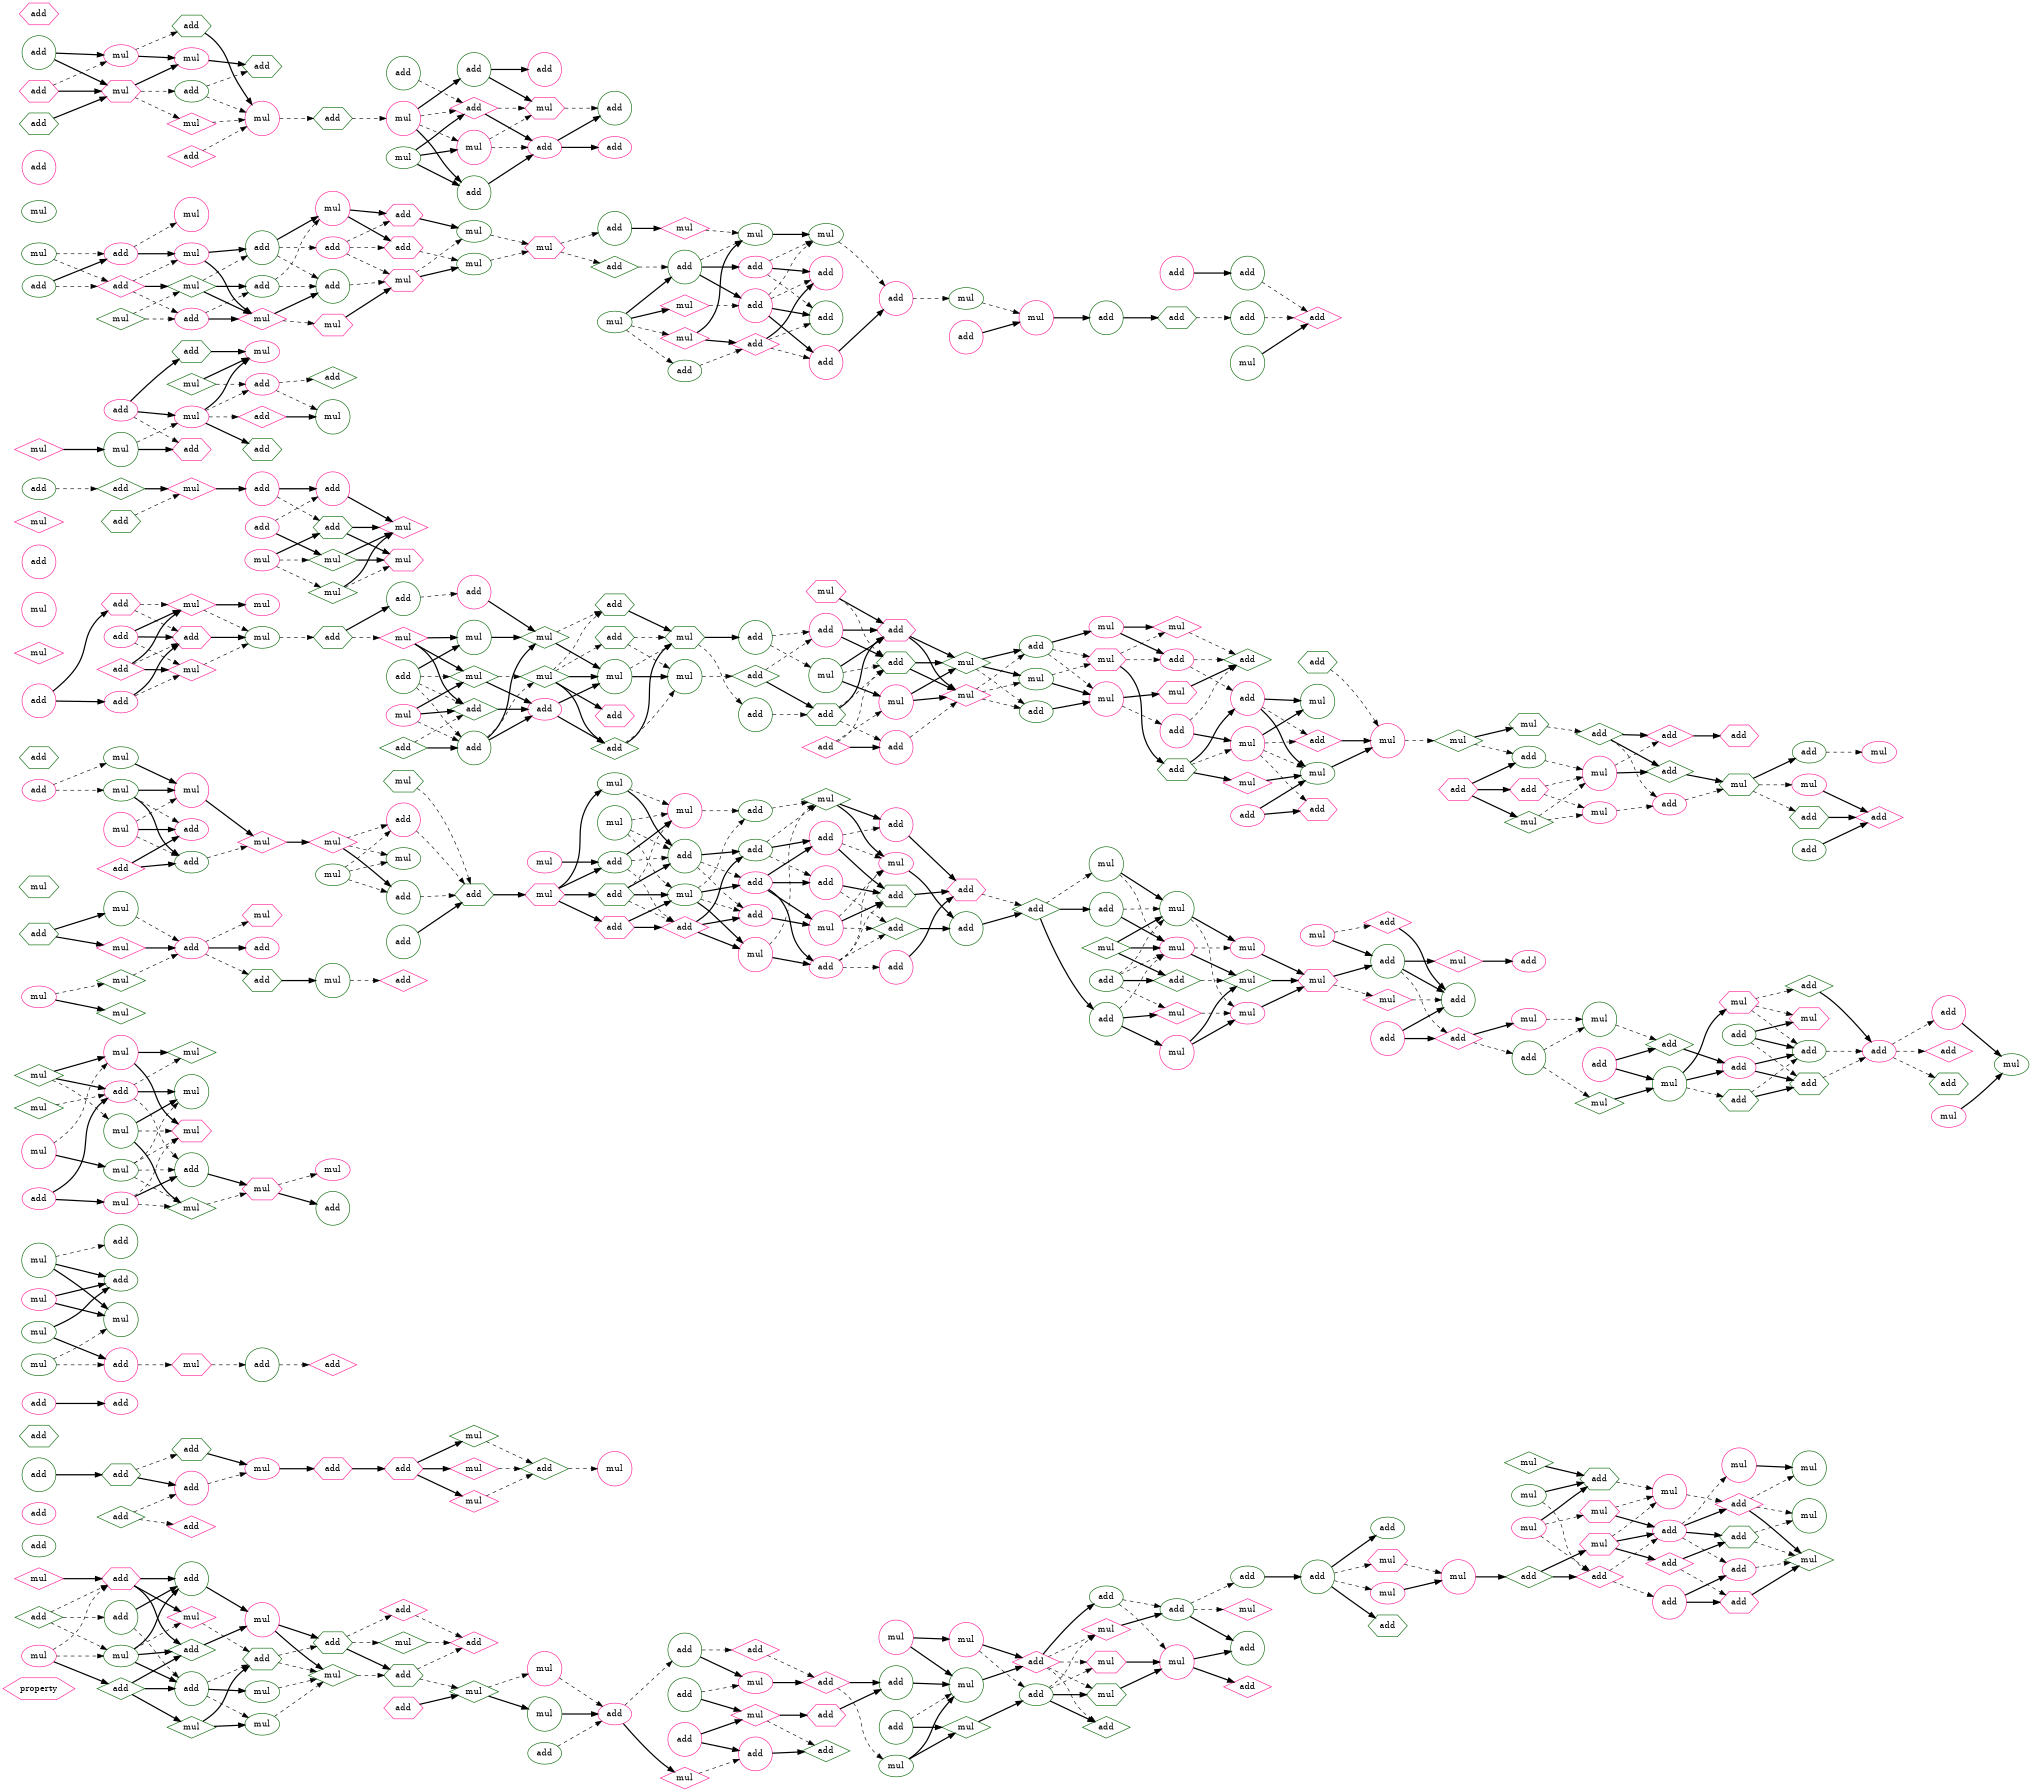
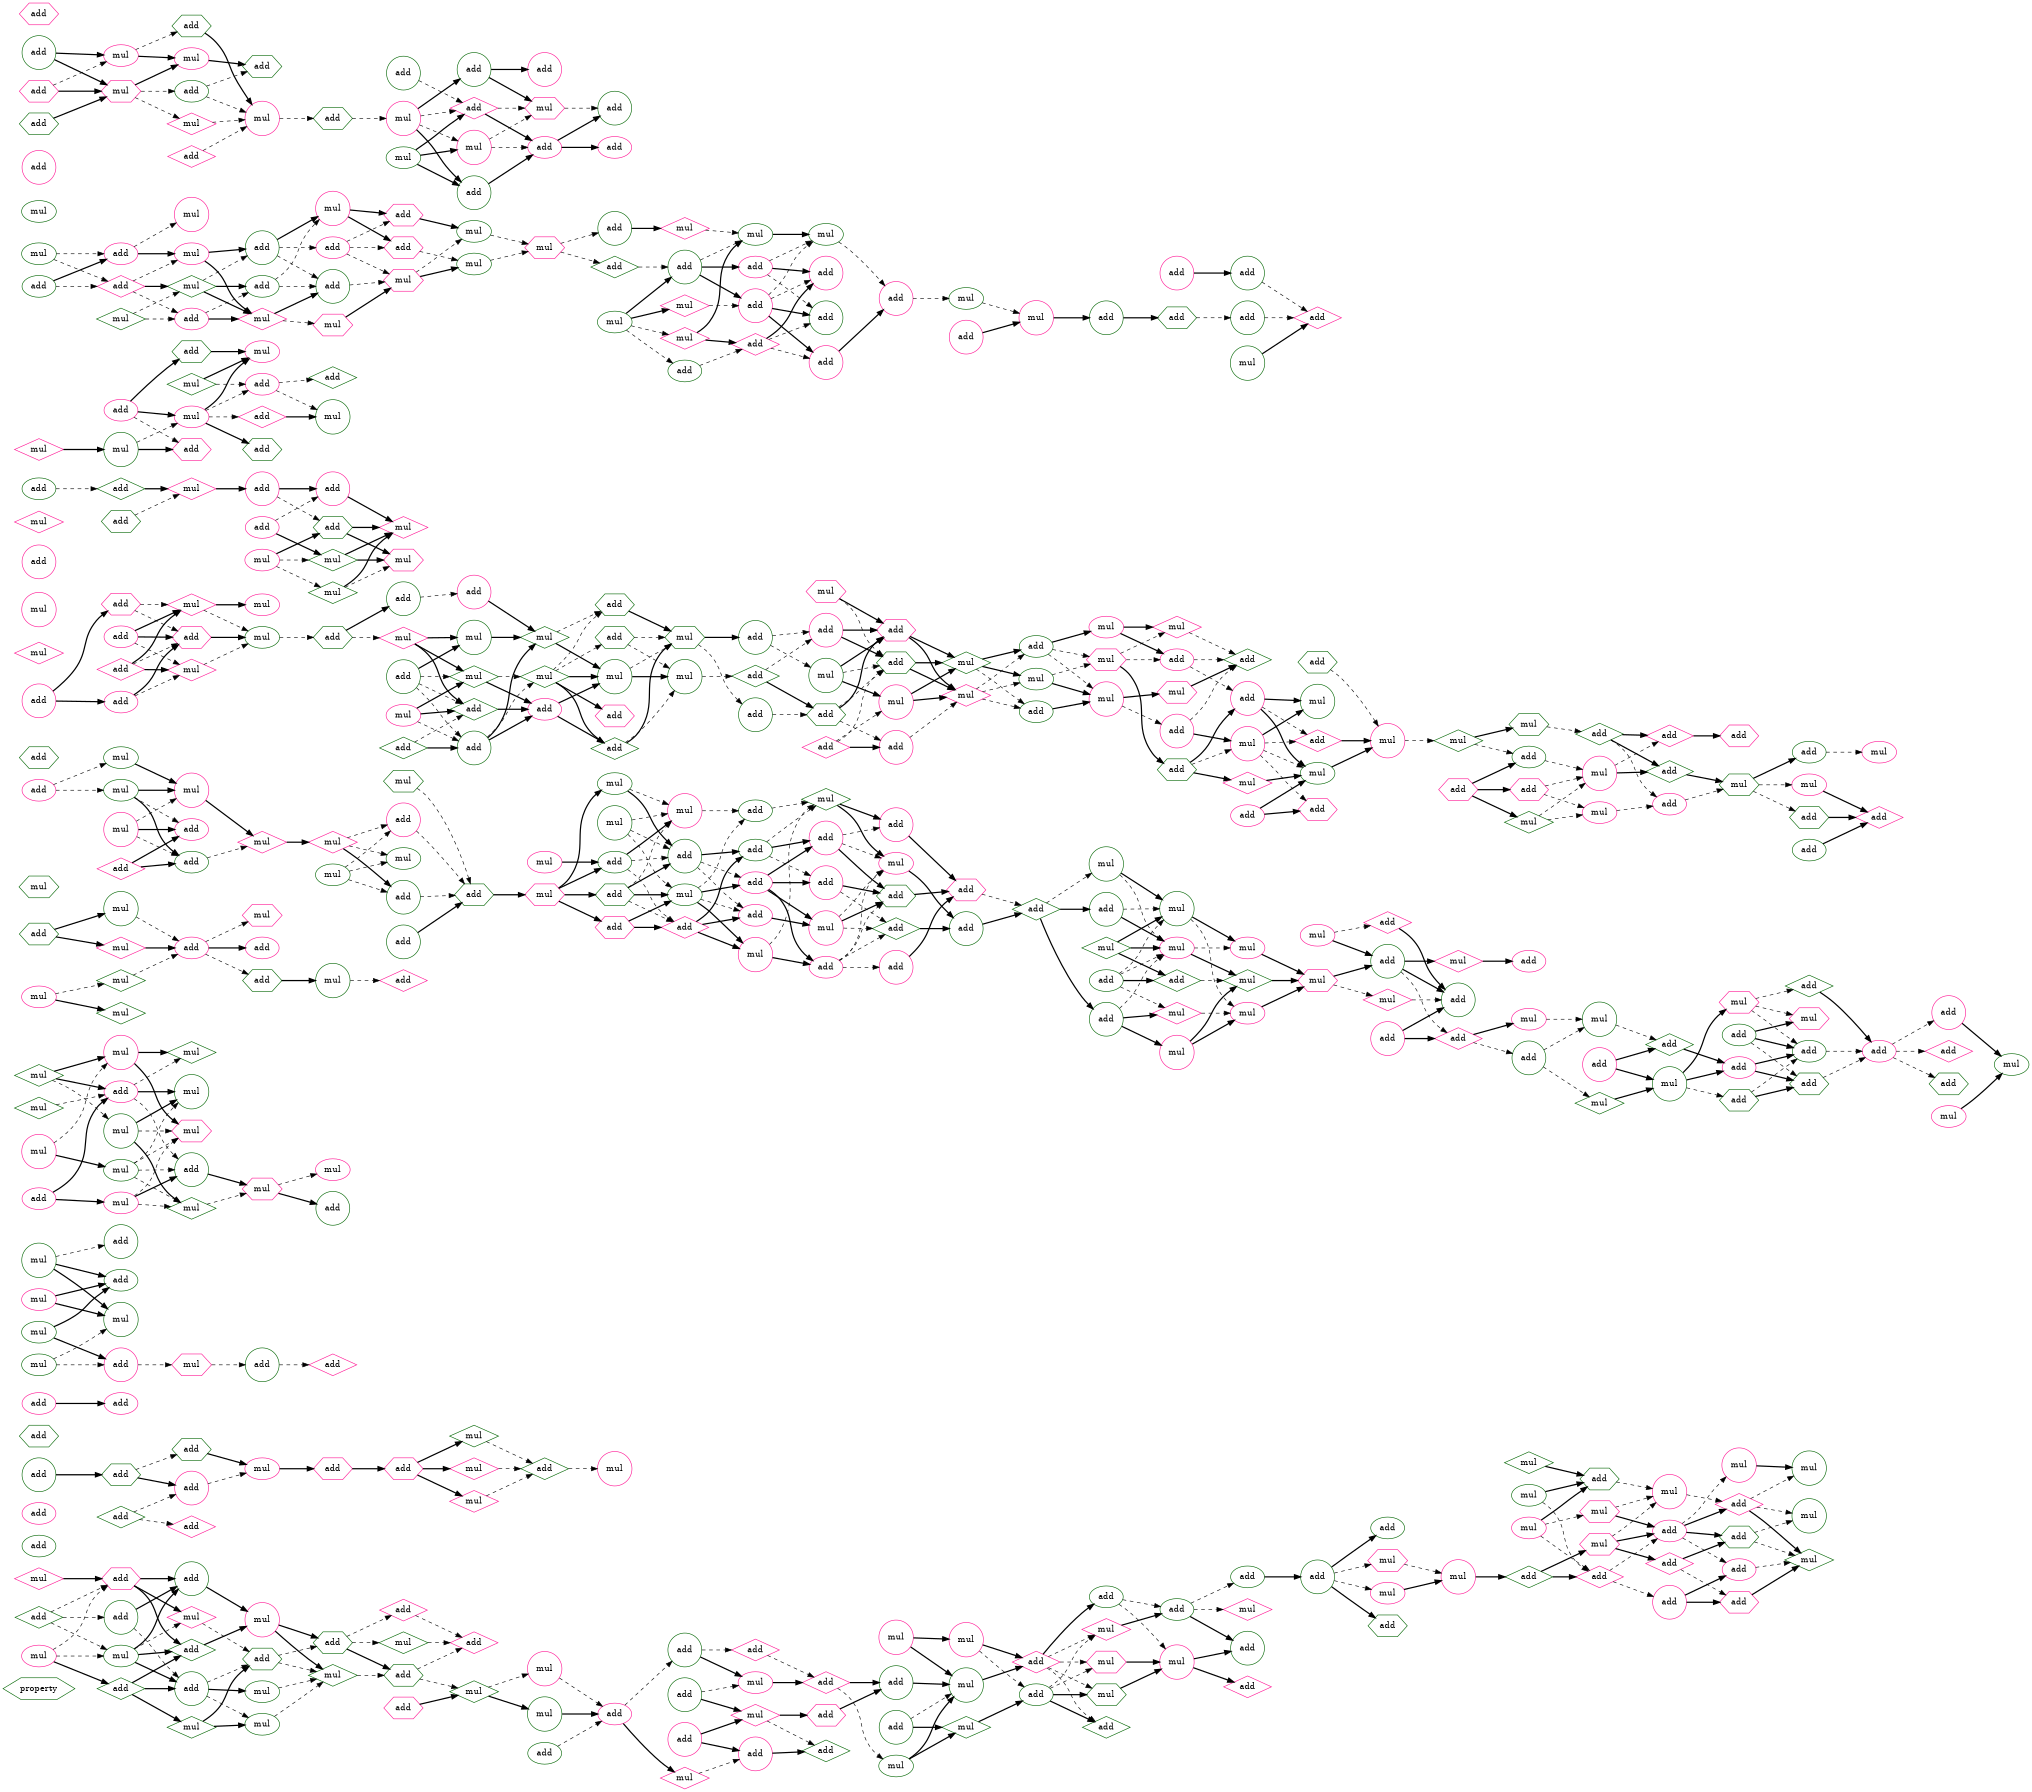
(39, 1689) -> (39, 1689)
